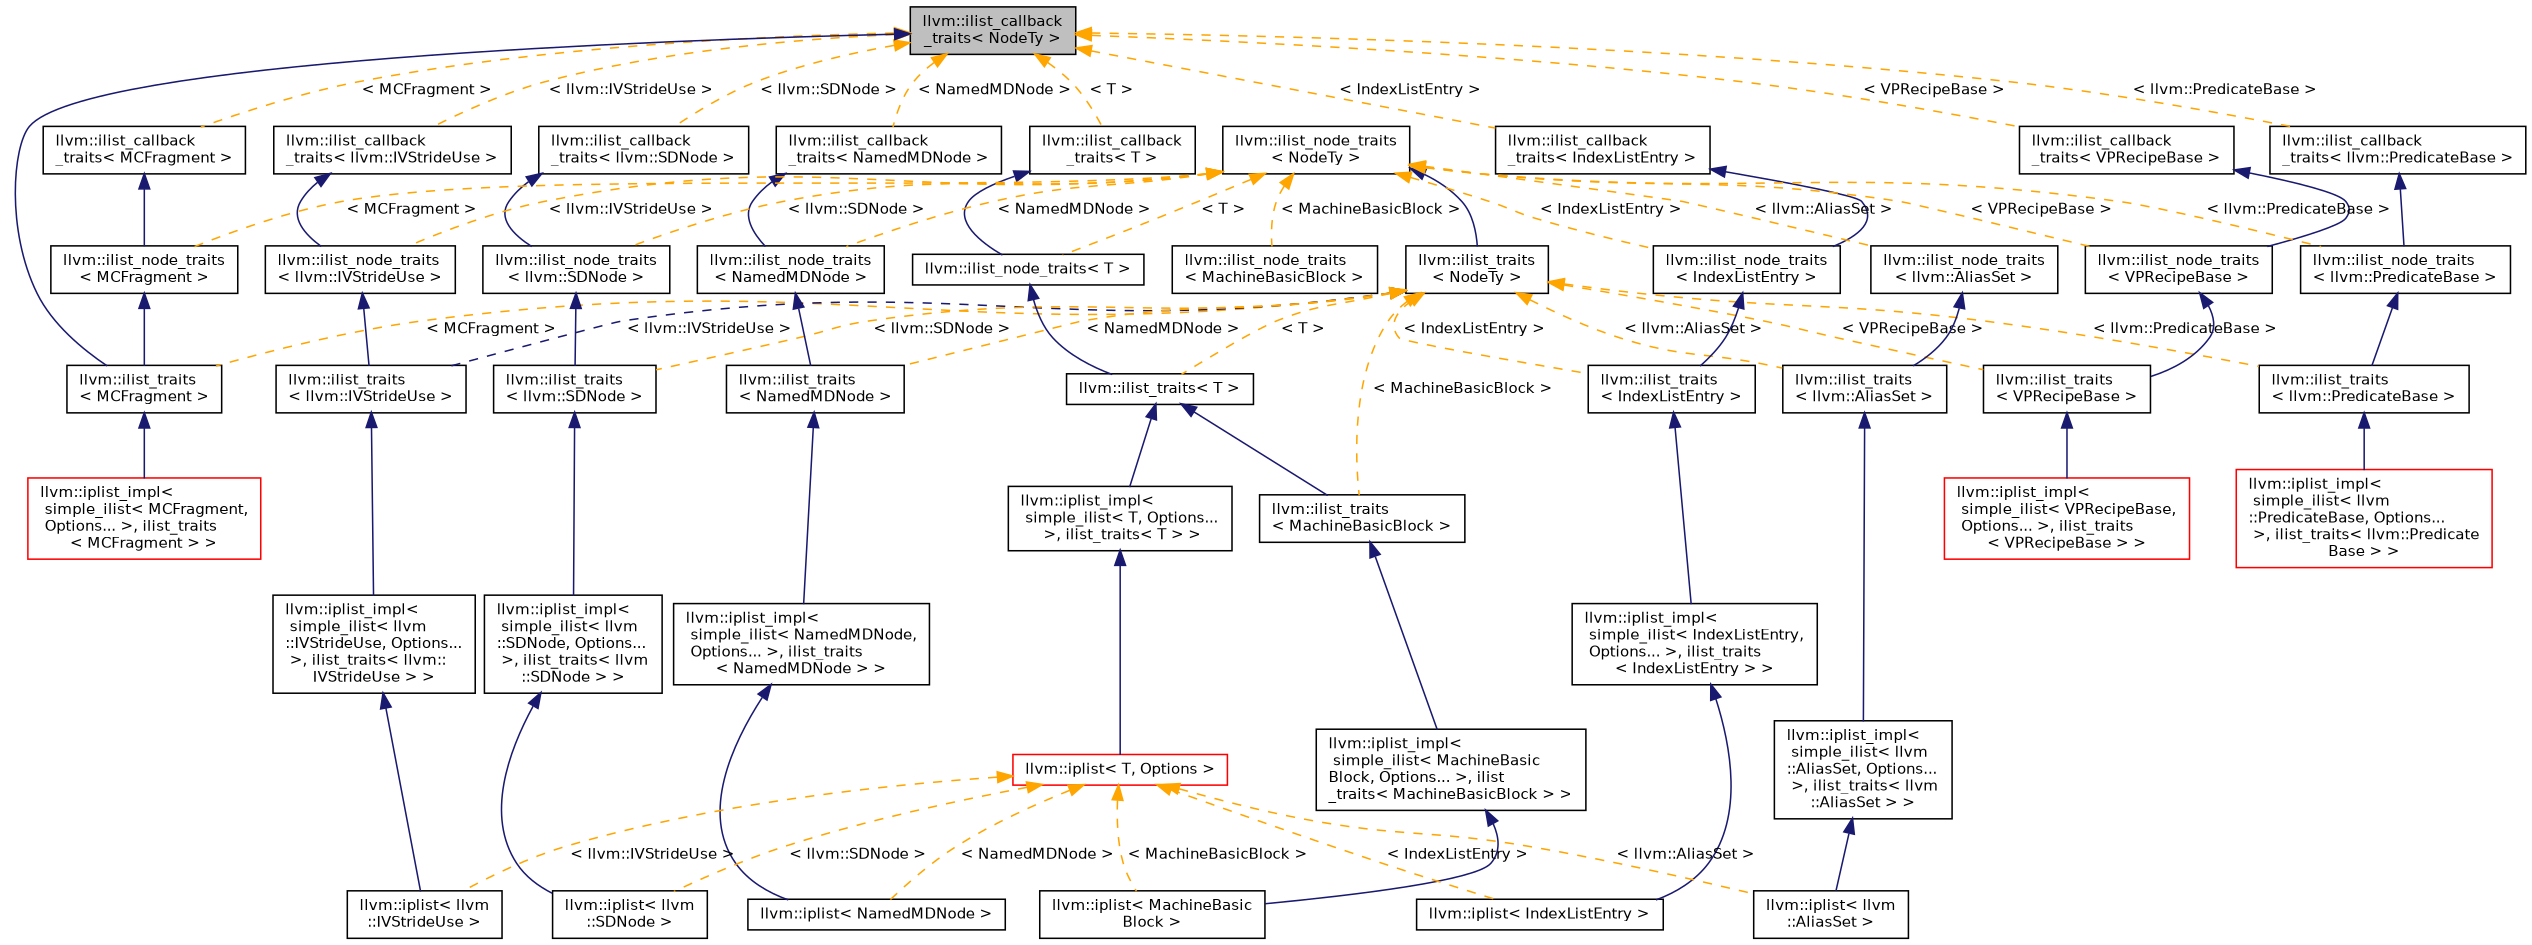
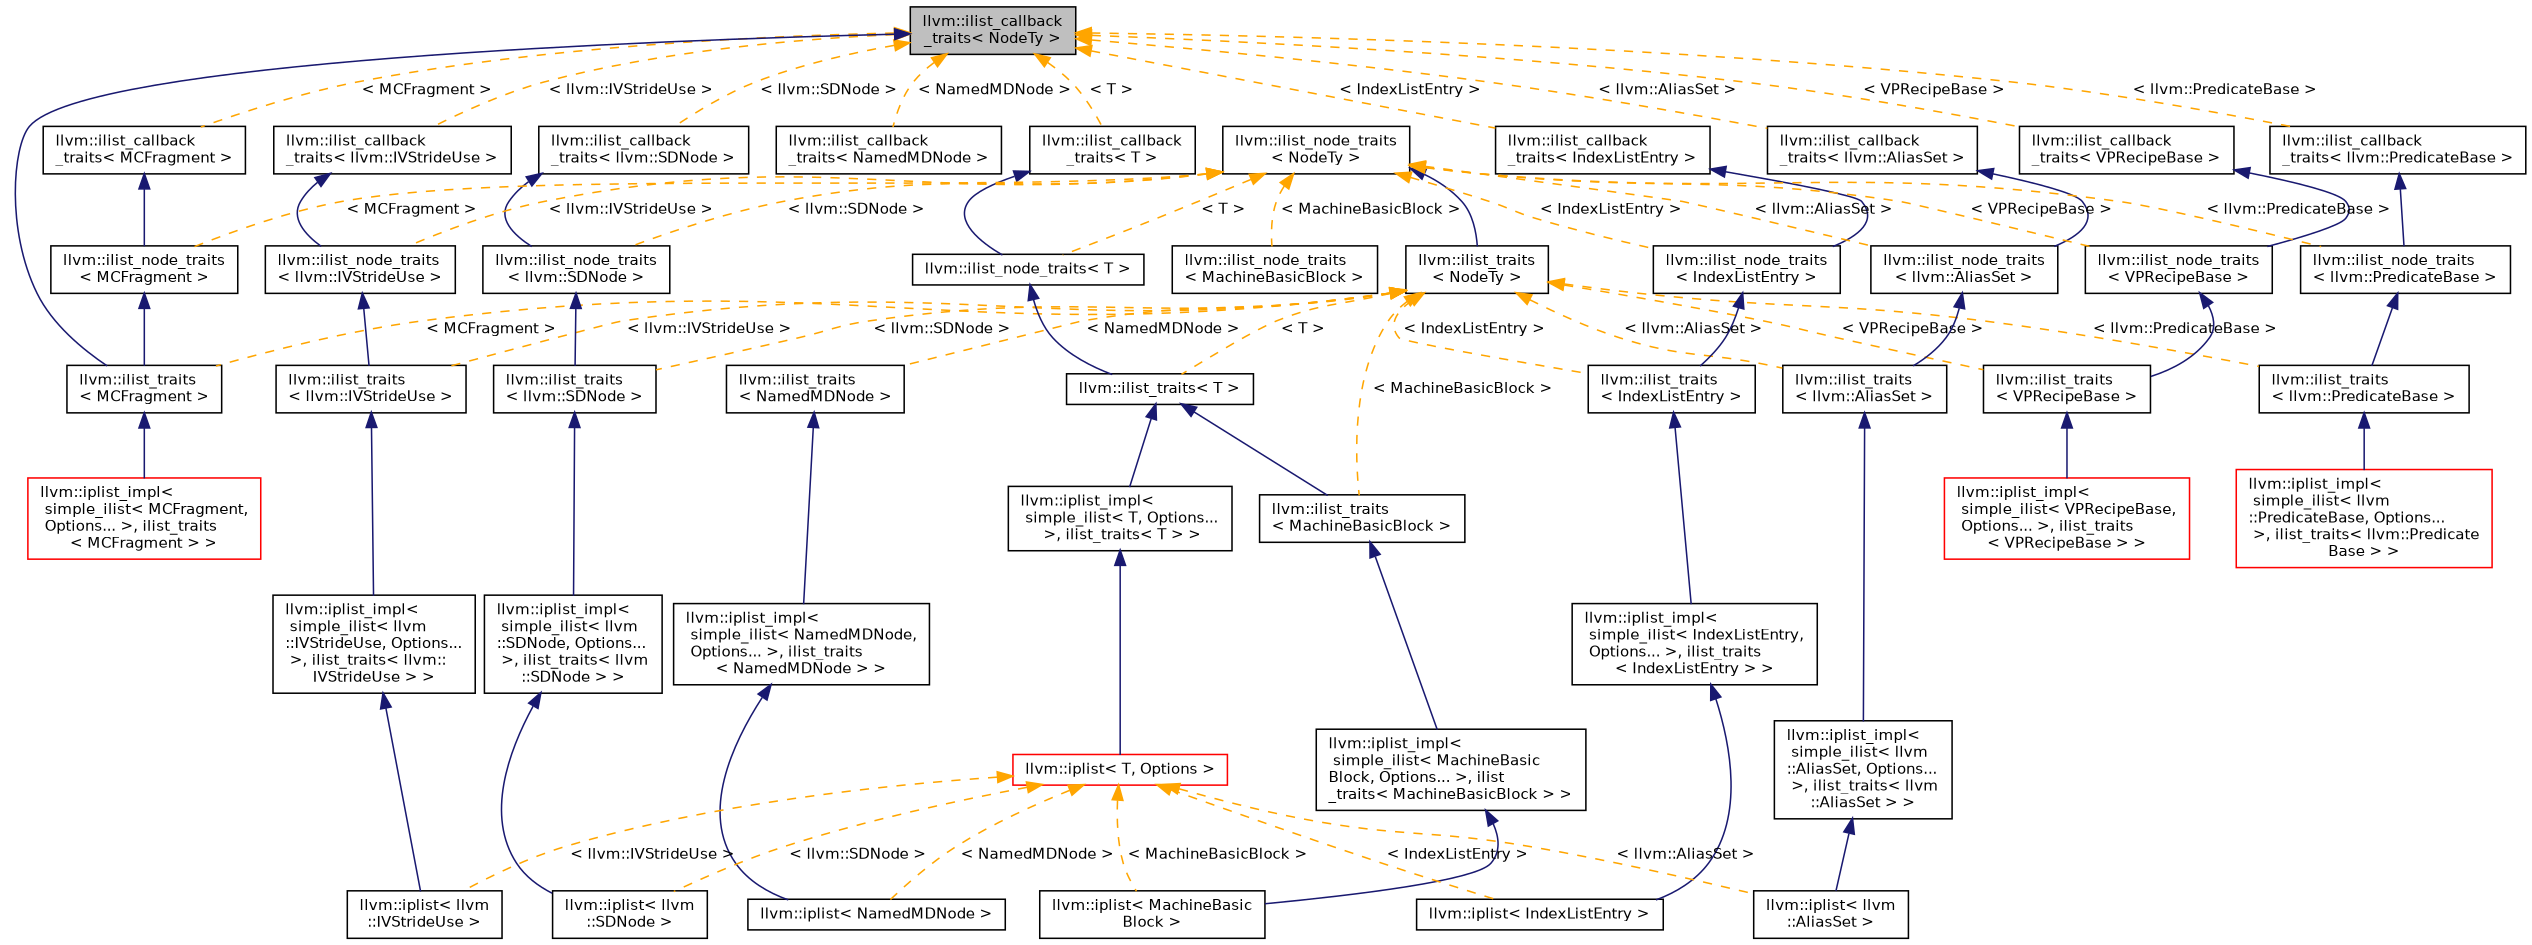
none -> (1872, 150)
(791, 270) -> none
(705, 311) -> (705, 311)
